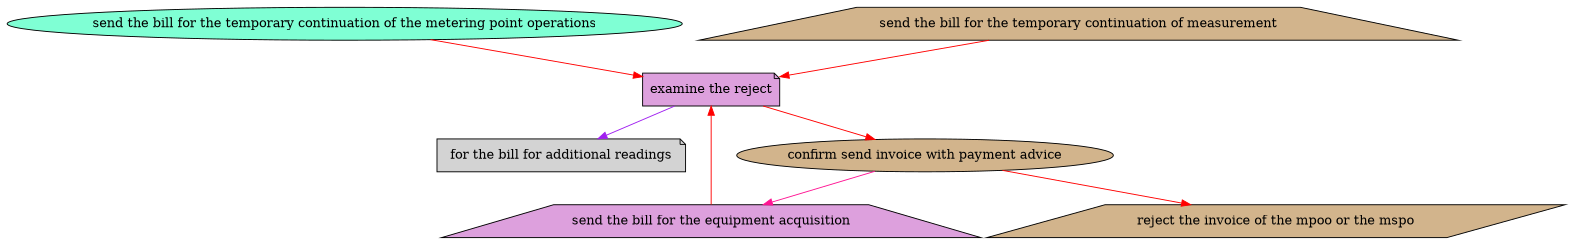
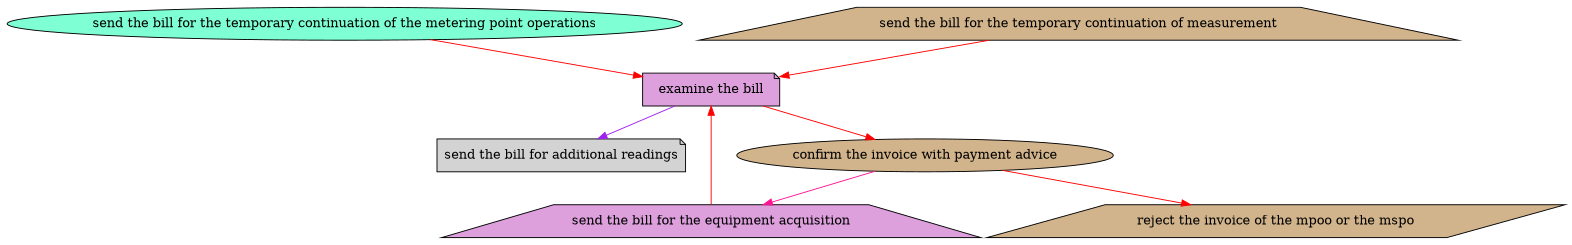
(711, 90) -> (711, 90)
(561, 155) -> (561, 155)
(925, 155) -> (925, 155)
